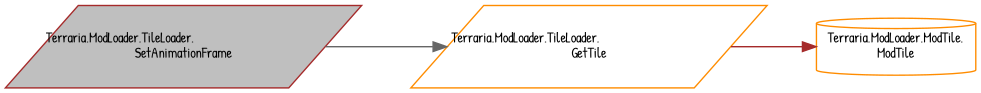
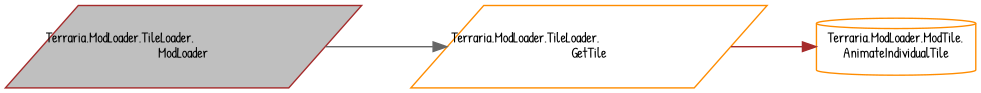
(184, 47) -> (184, 47)
(896, 47) -> (896, 47)
